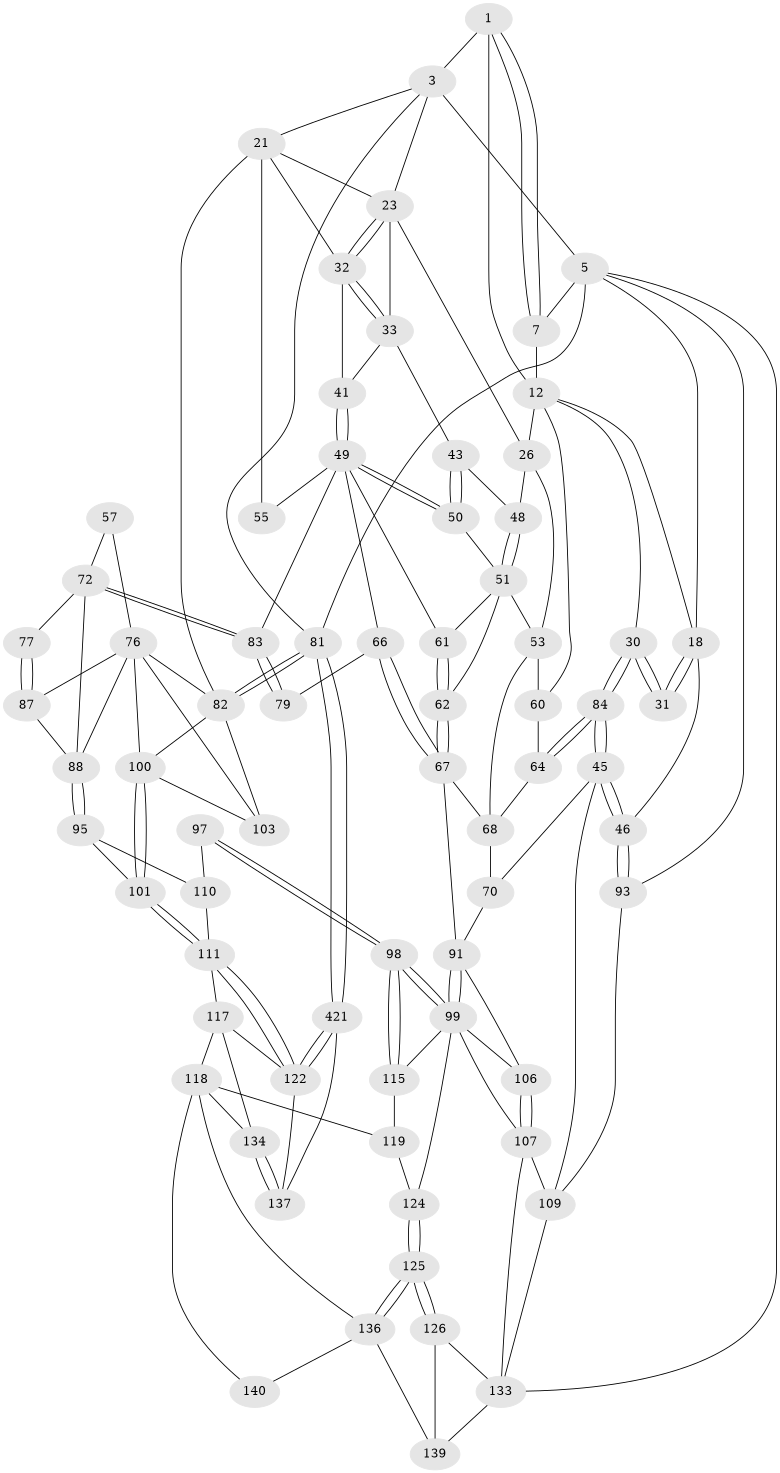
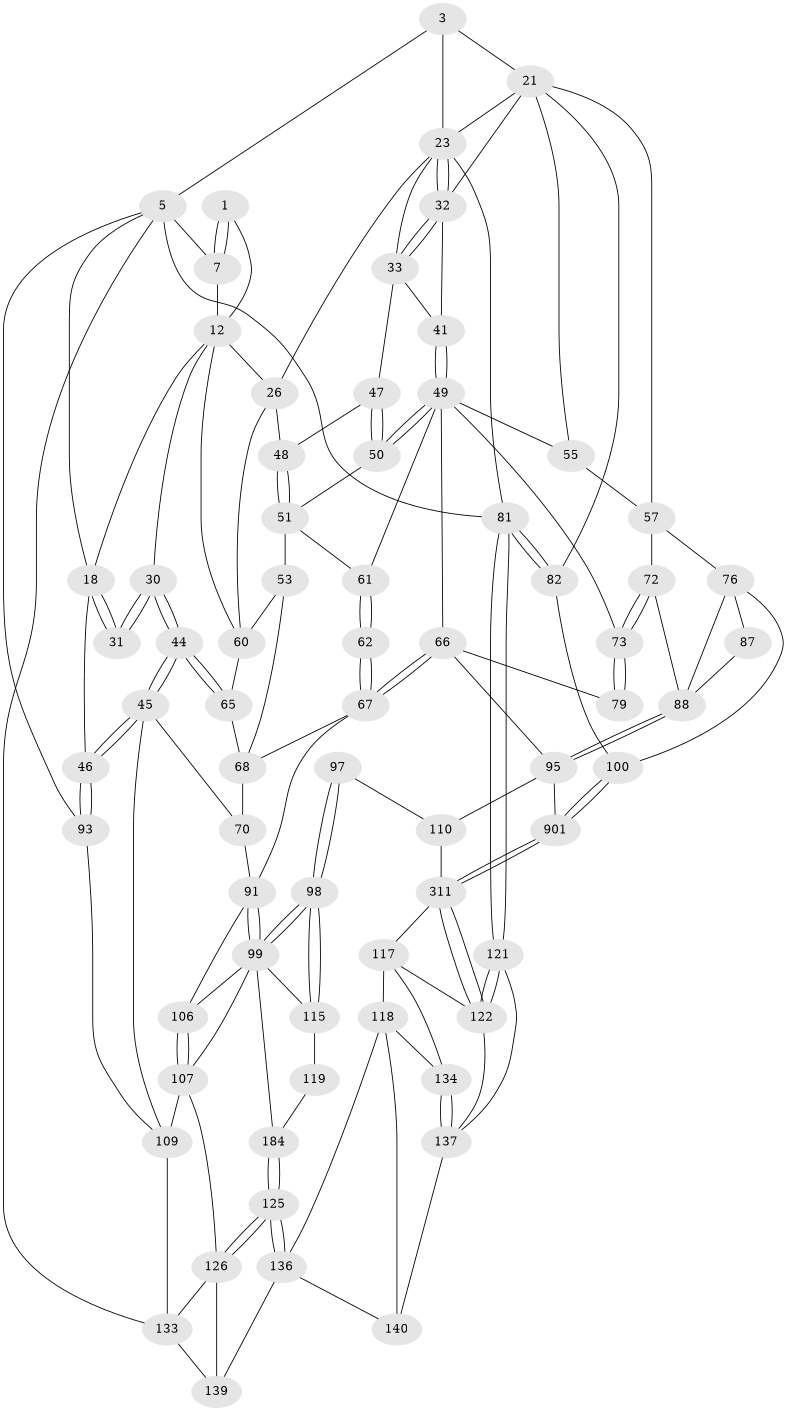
(461, 50) -> none
none -> (652, 268)
(295, 368) -> (491, 327)
(456, 456) -> (377, 393)
none -> (611, 487)
(554, 548) -> (239, 516)
(27, 643) -> none
(256, 643) -> (620, 643)
(480, 646) -> none
(177, 674) -> none
(601, 705) -> (179, 643)
none -> (498, 706)
(538, 768) -> (229, 705)
(264, 830) -> none
(140, 893) -> (556, 830)
(210, 955) -> (441, 893)
(337, 1017) -> (498, 955)
(299, 1112) -> none
(414, 1205) -> (274, 1142)
none -> (422, 1236)
(509, 1267) -> (209, 1172)
